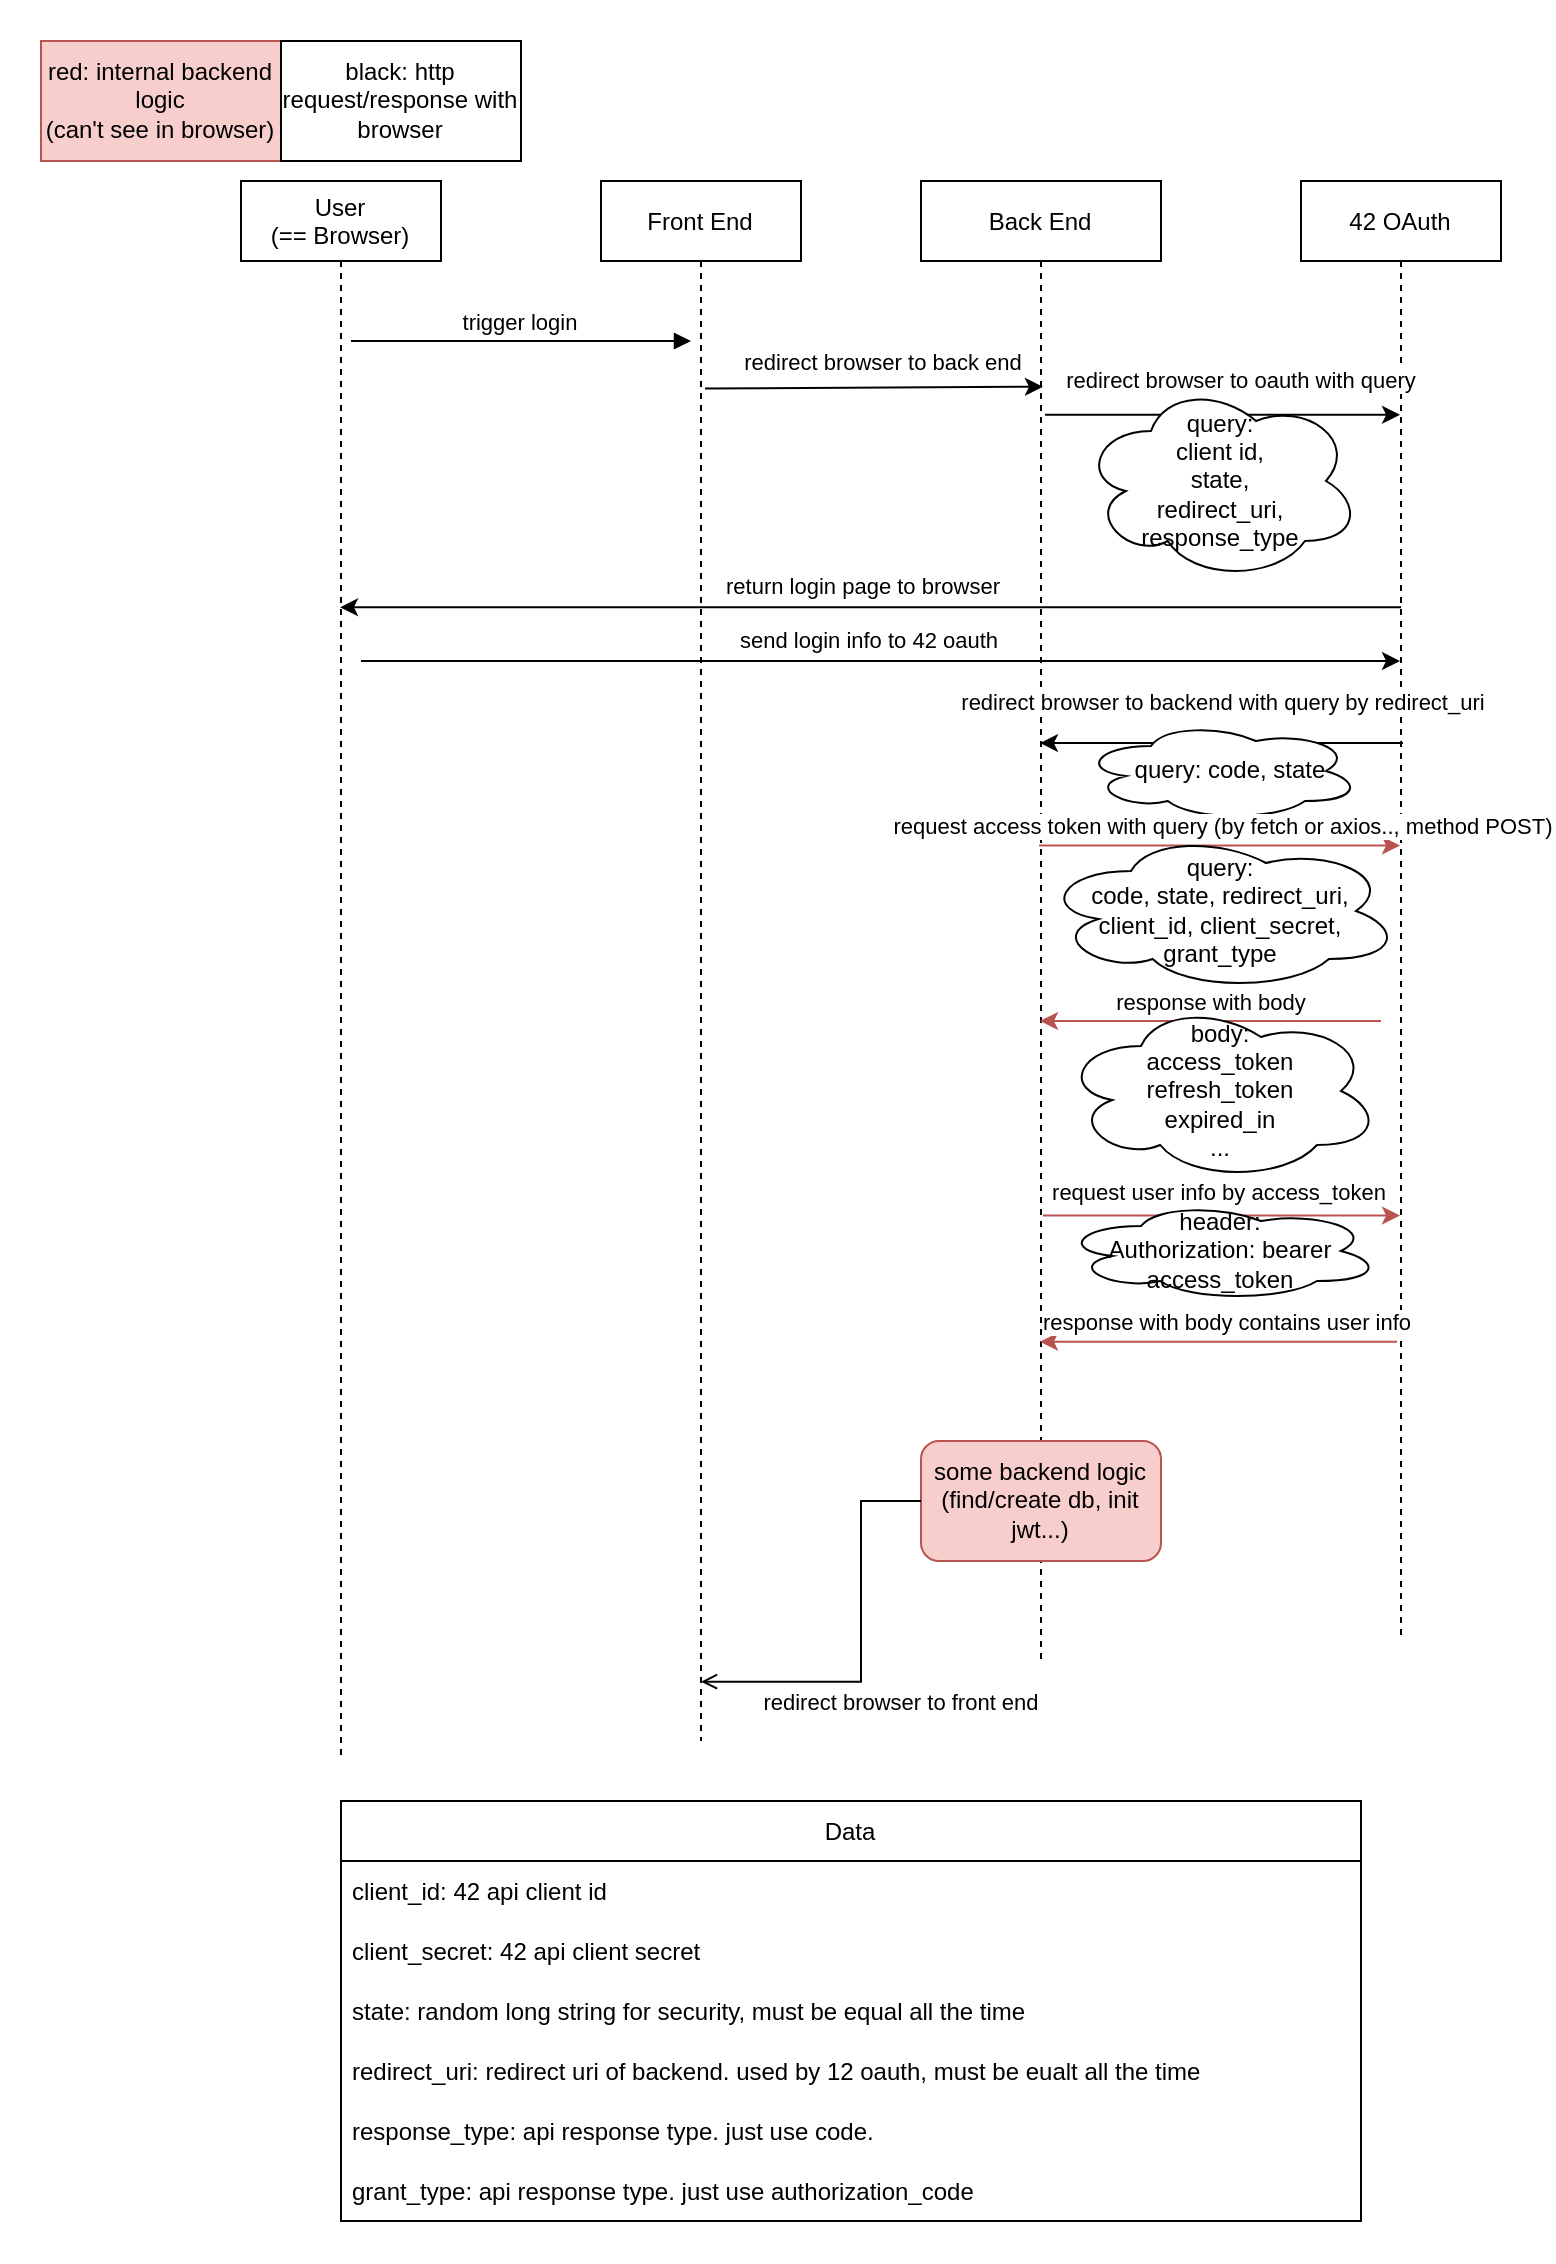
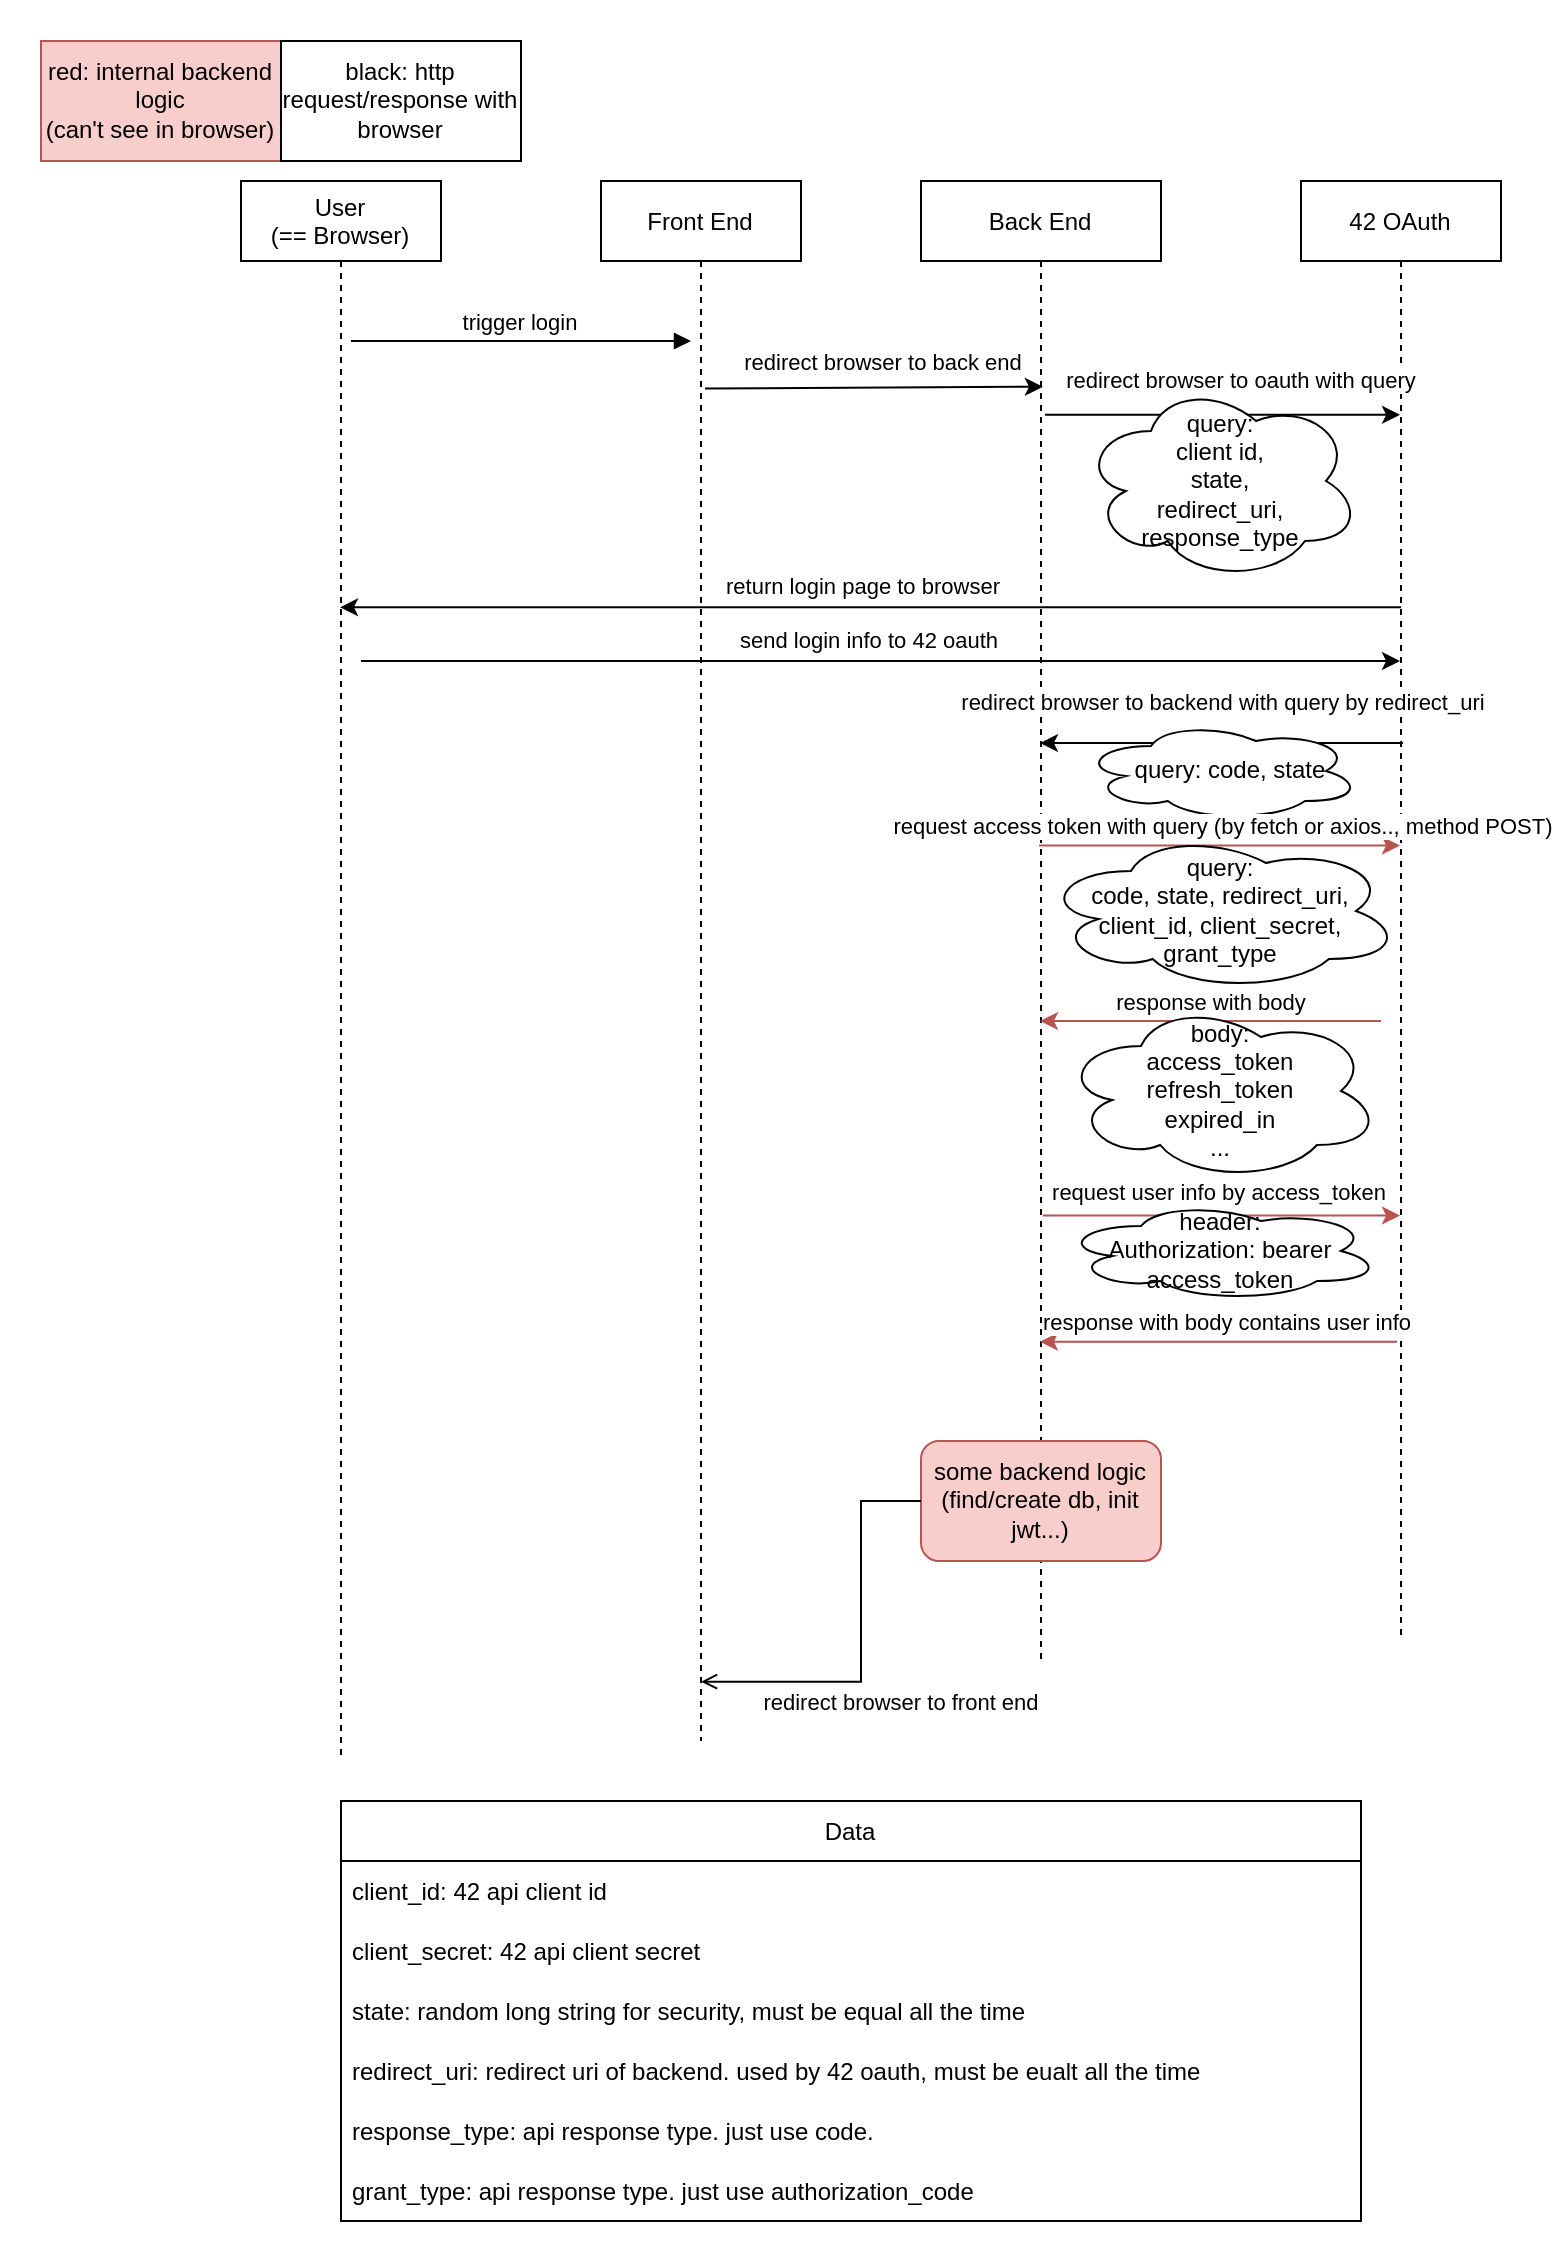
(832, 2072) -> (832, 2072)
